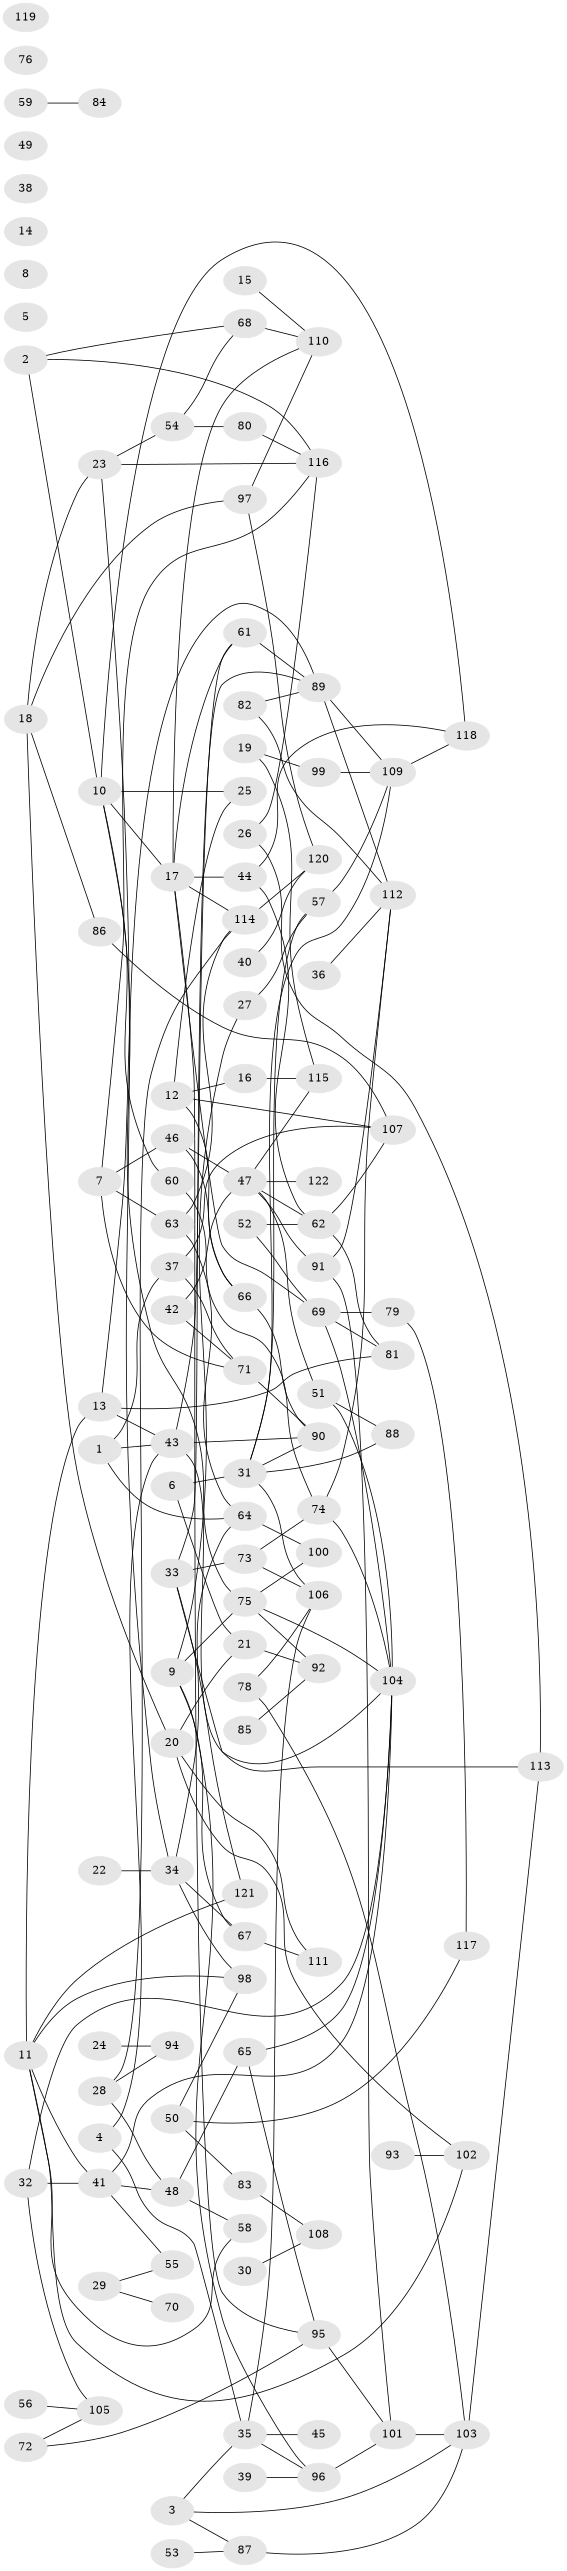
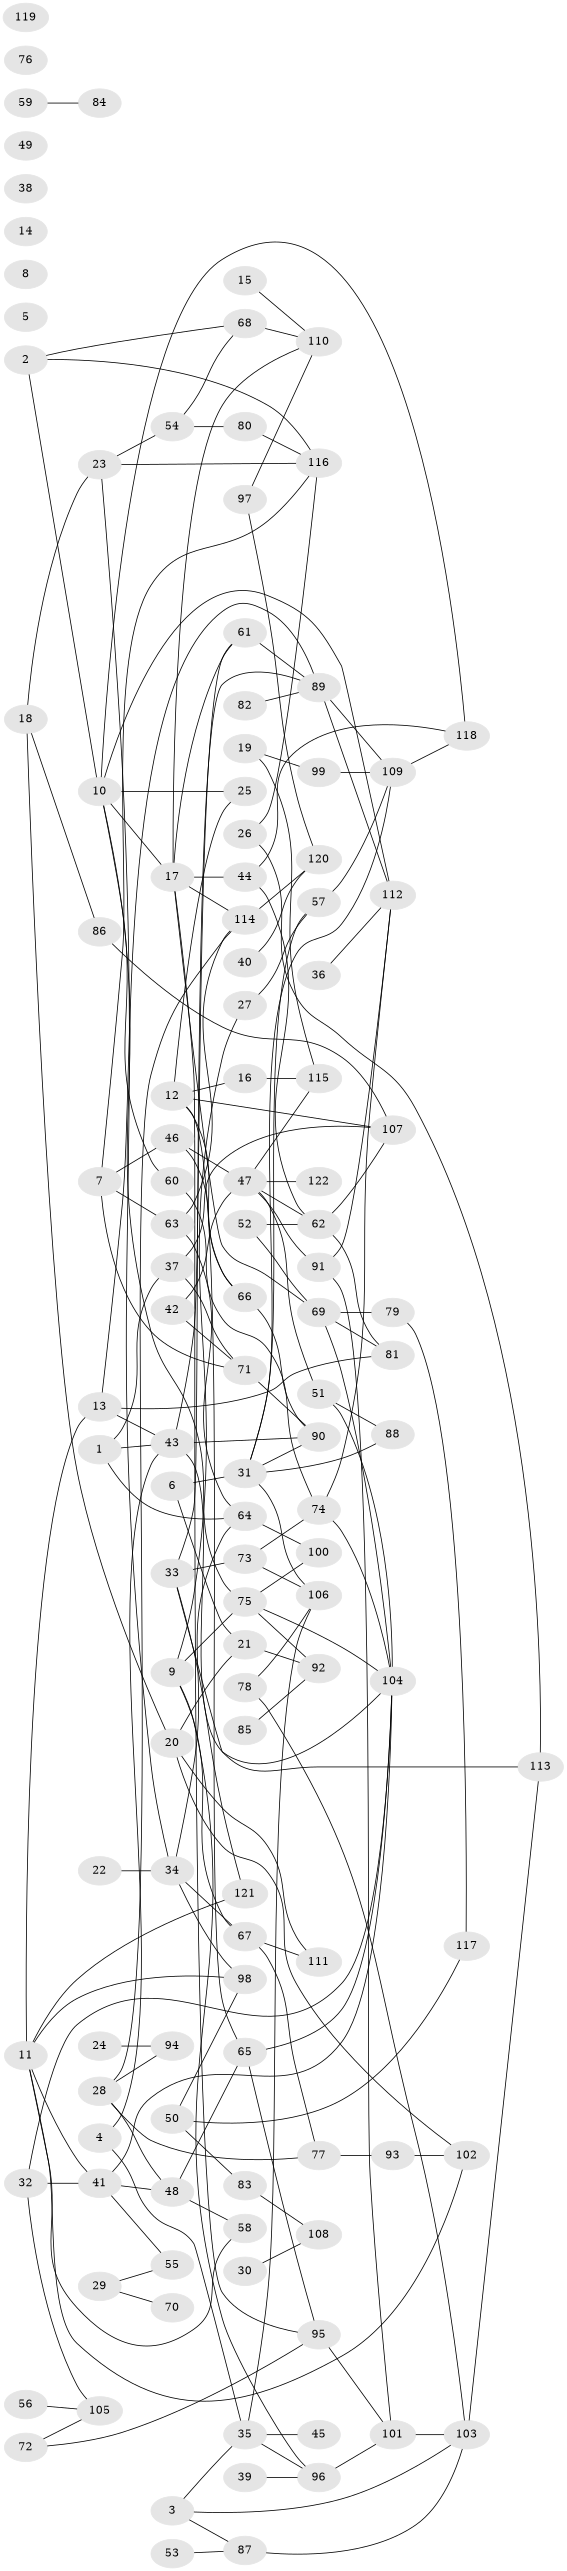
(101, 575) -> none
(308, 808) -> (293, 607)
none -> (214, 1526)
none -> (319, 2156)
